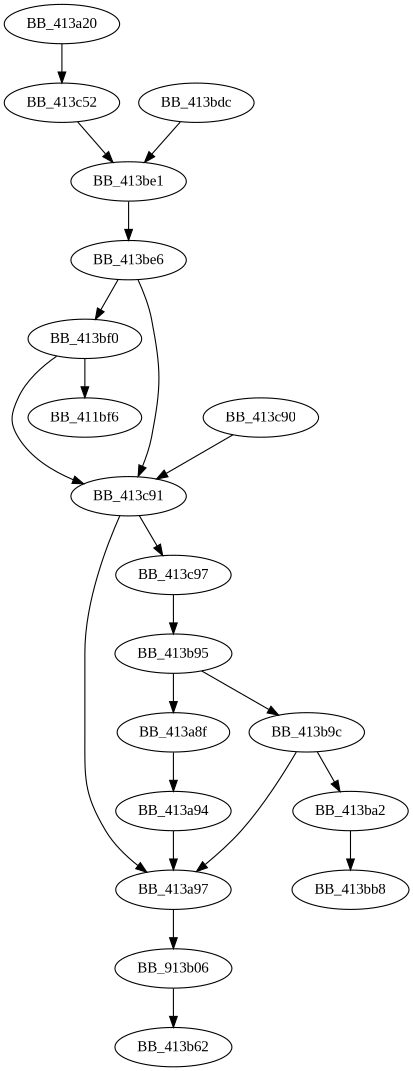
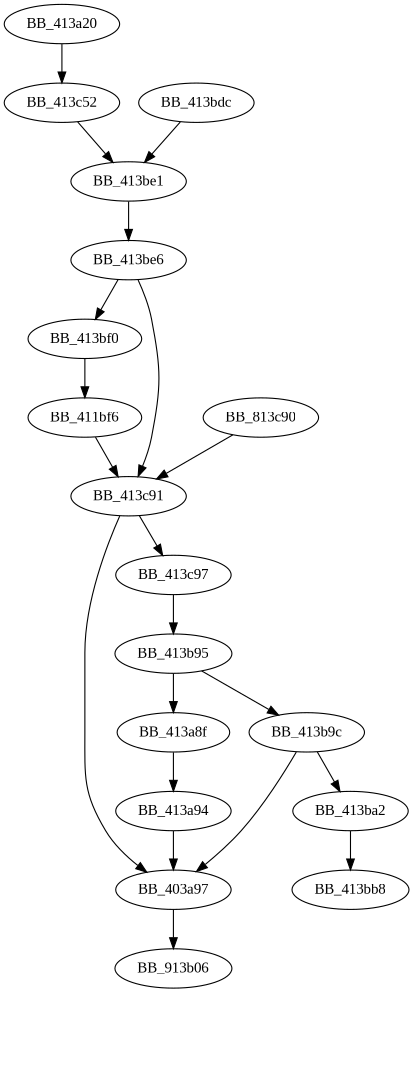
(261, 418) -> (261, 418)
(13, 424) -> (104, 452)
(173, 890) -> (173, 890)
(173, 1047) -> none
